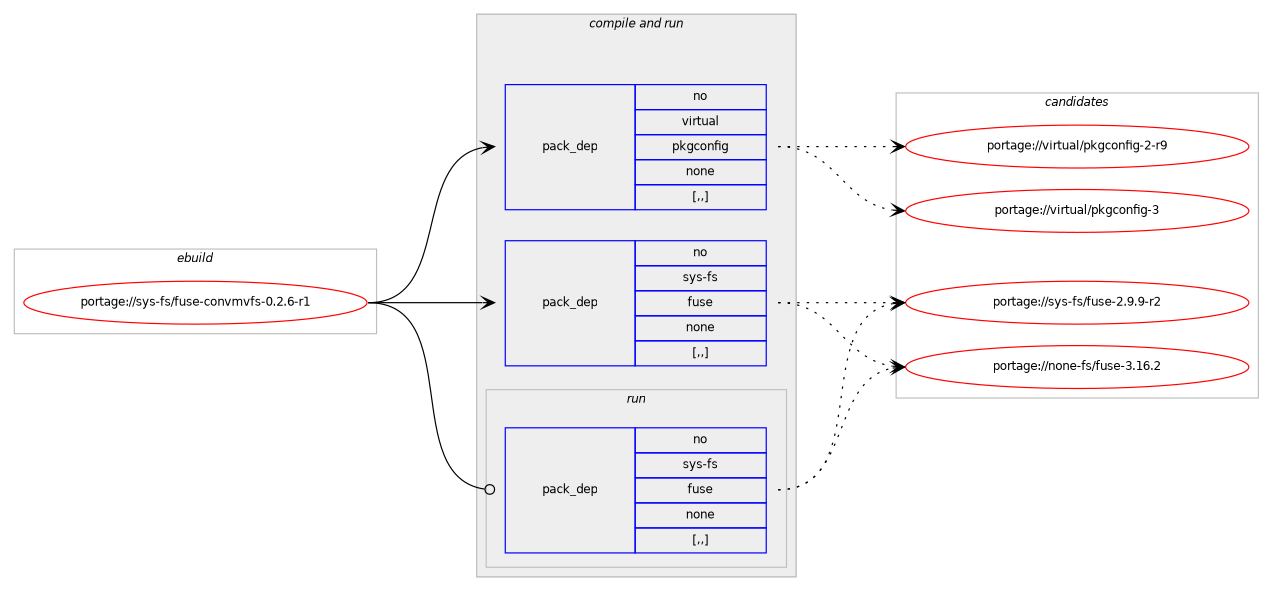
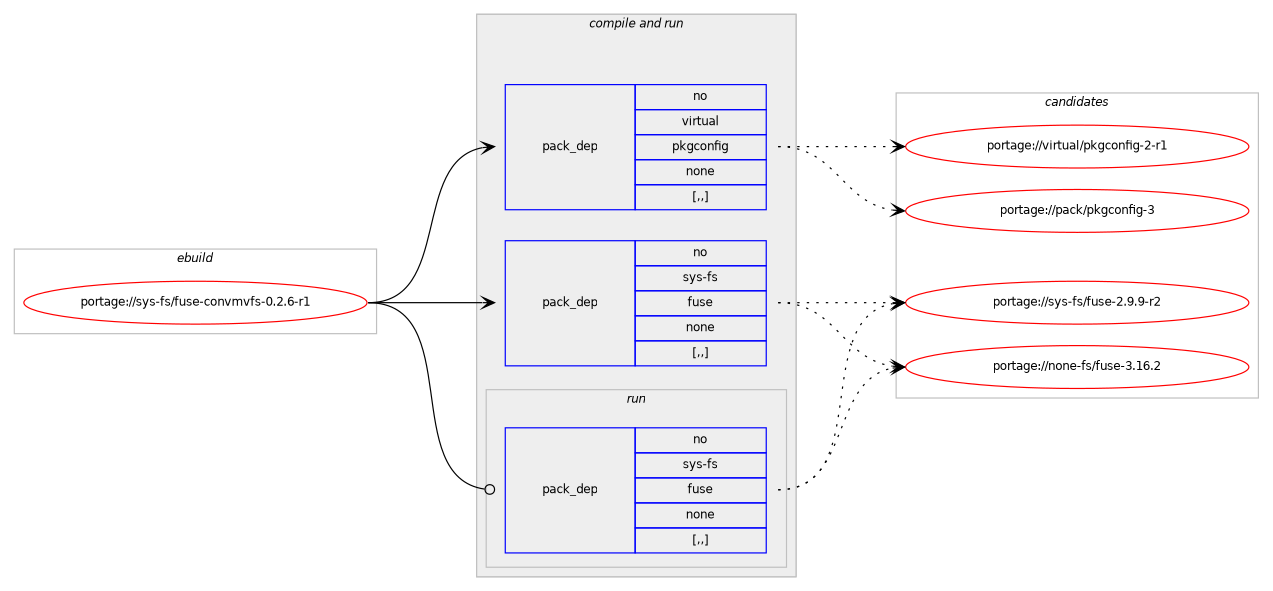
(1077, 147) -> (1077, 147)
(1077, 211) -> (1077, 211)
